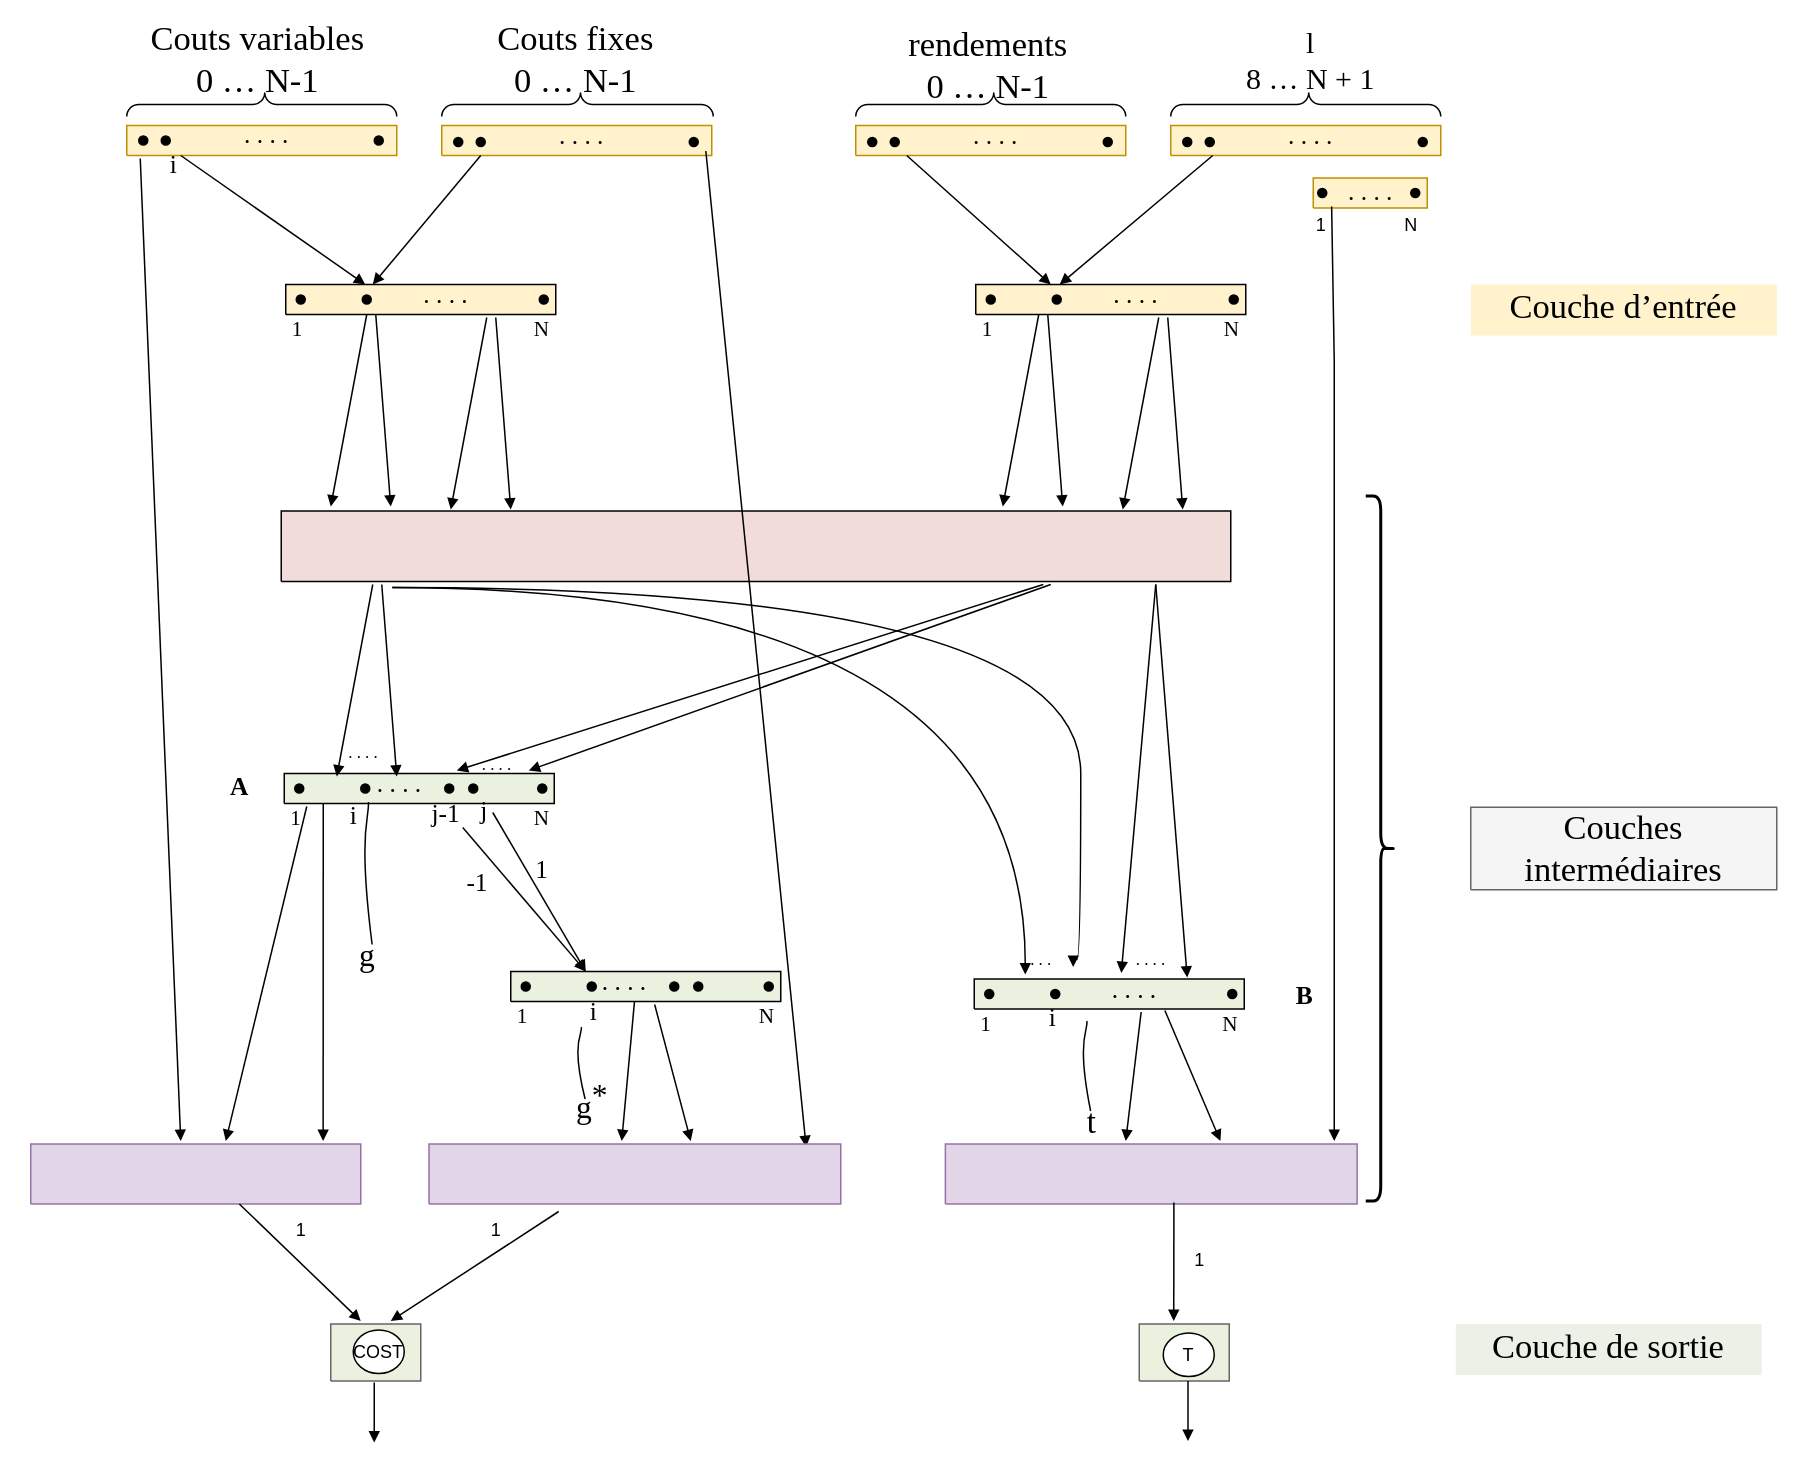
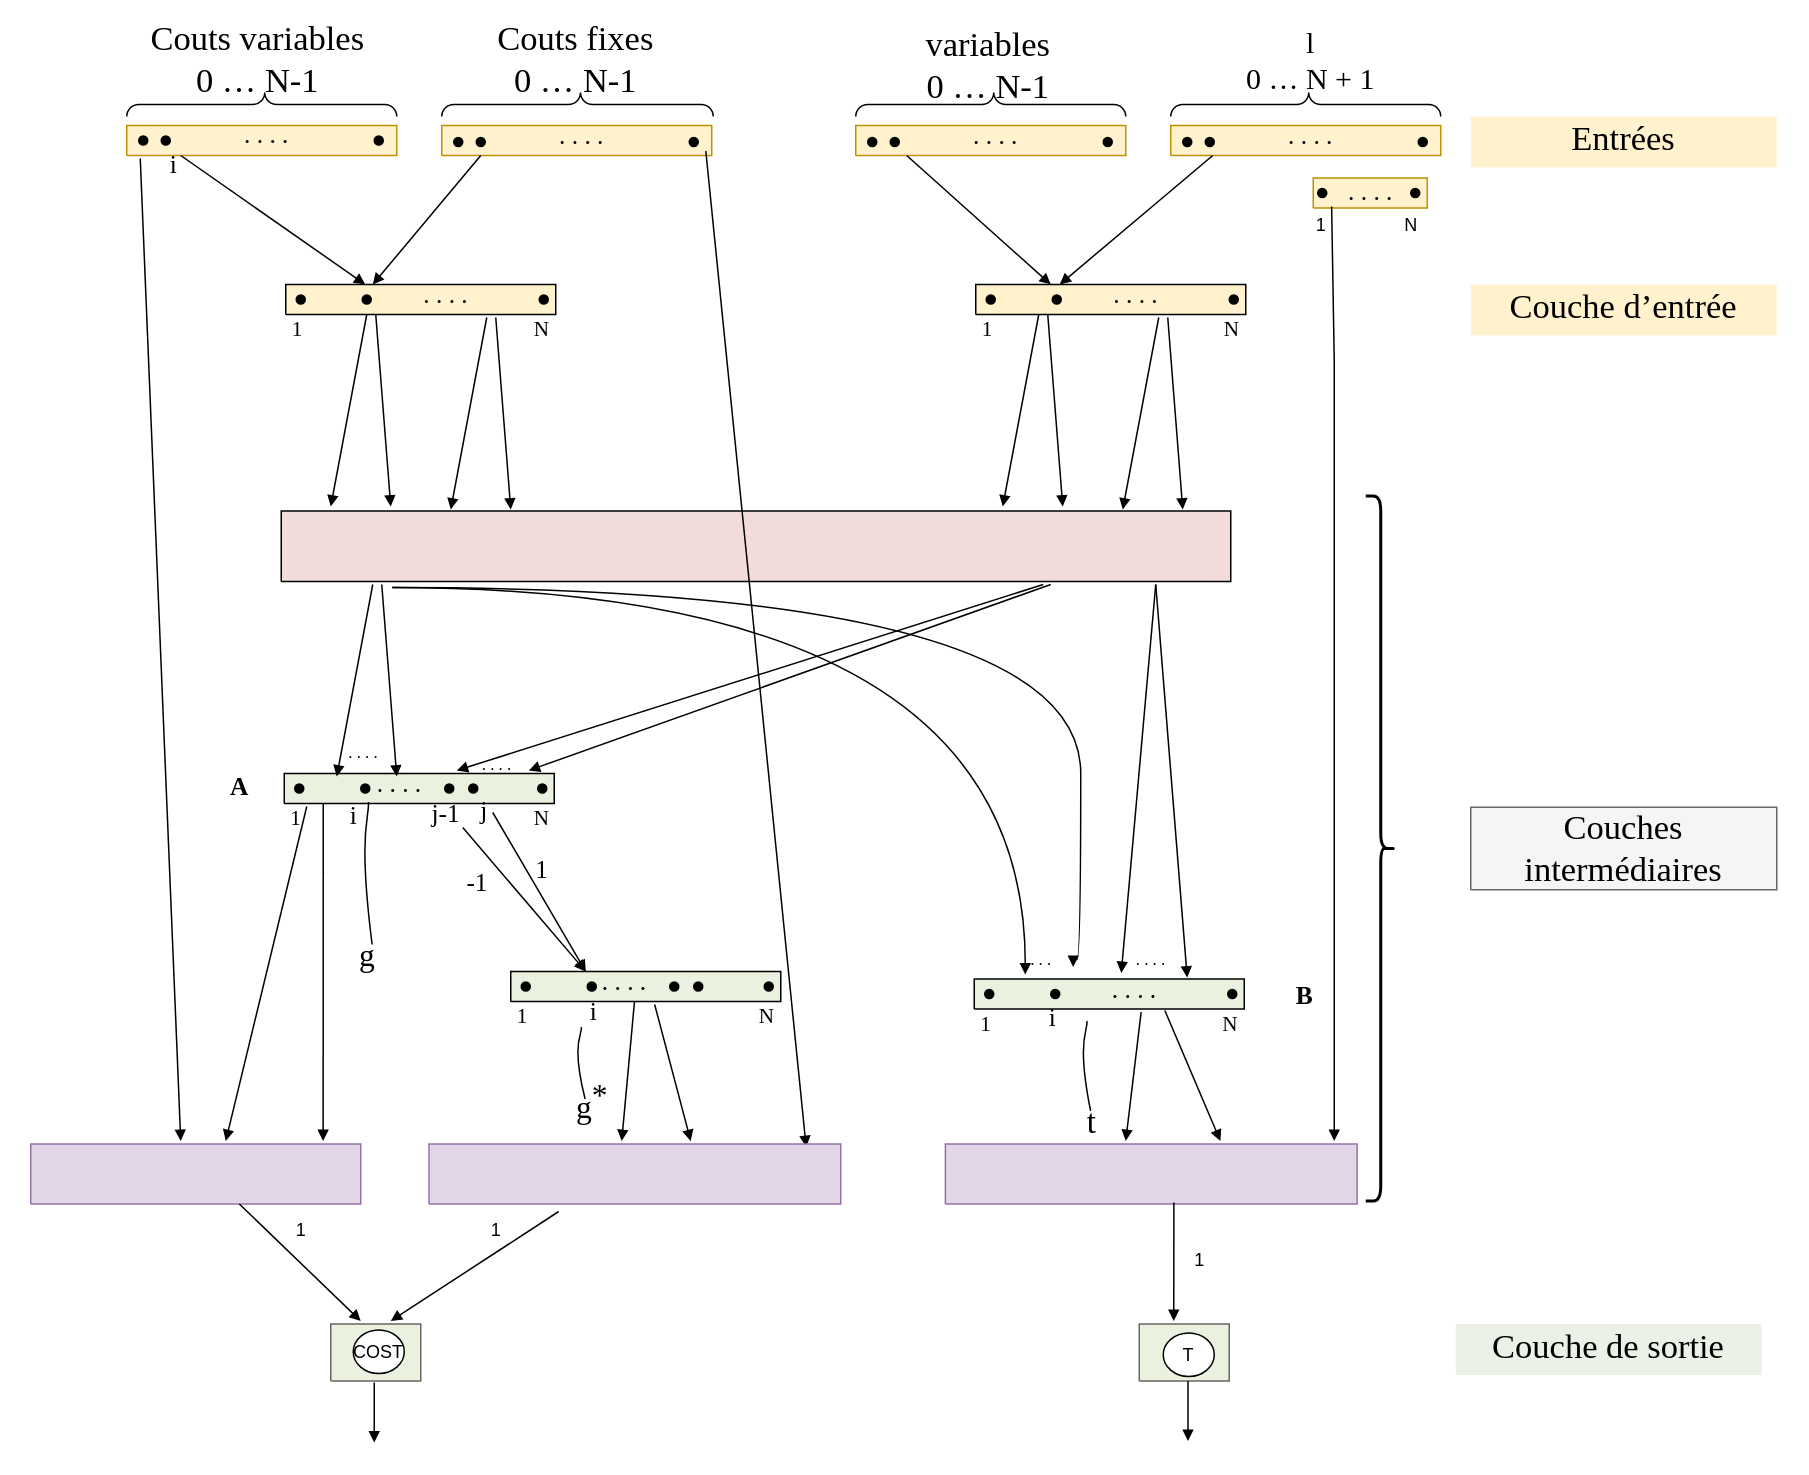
(1311, 59) -> (1311, 59)
(989, 65) -> (989, 65)
none -> (1624, 142)
